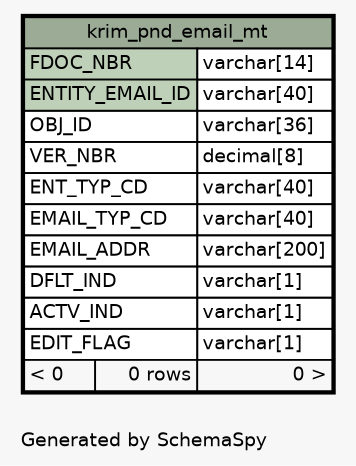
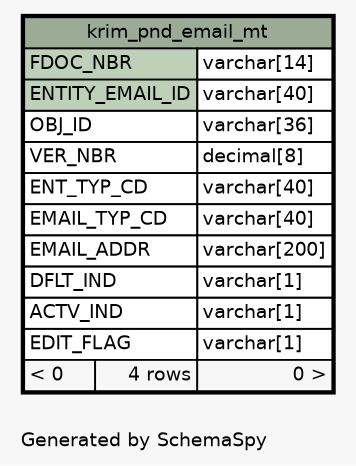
(160, 375) -> (160, 375)
